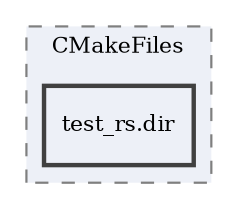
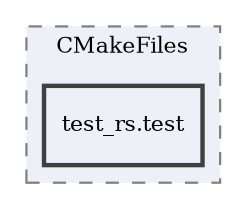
(119, 125) -> (123, 125)
